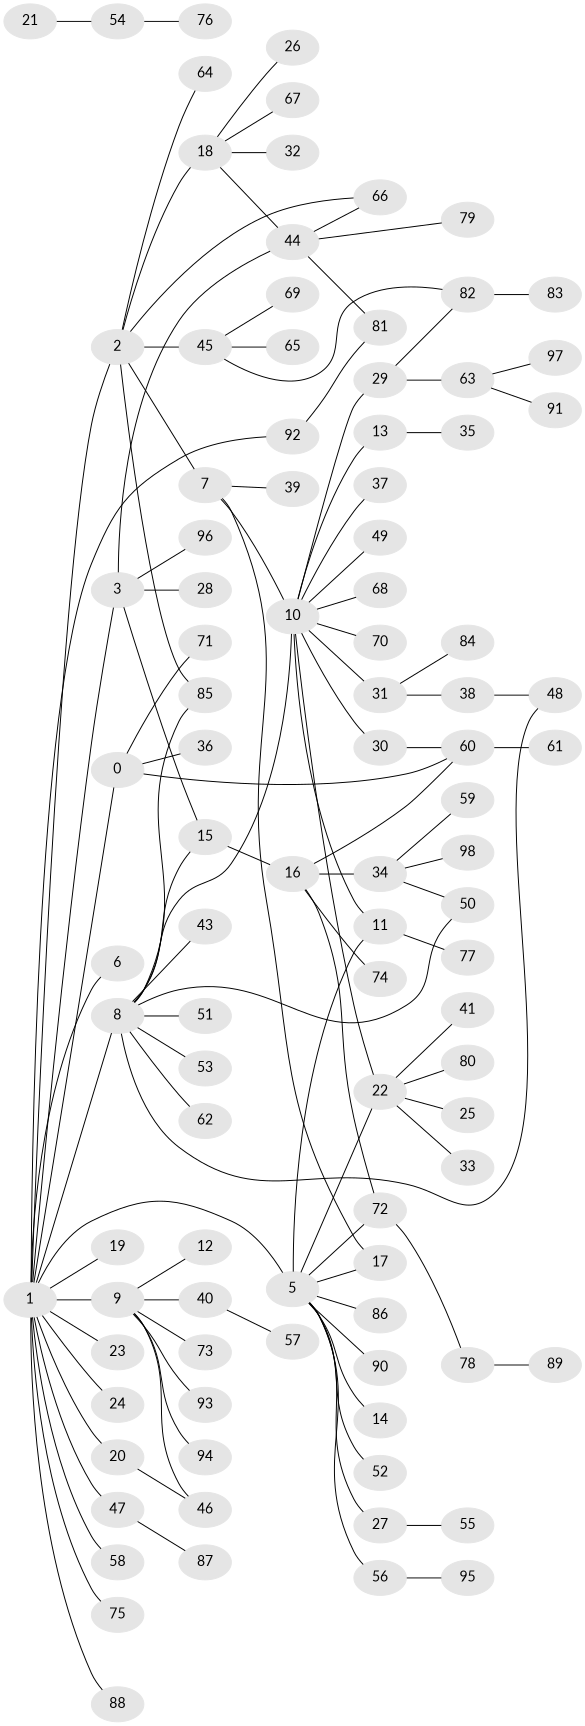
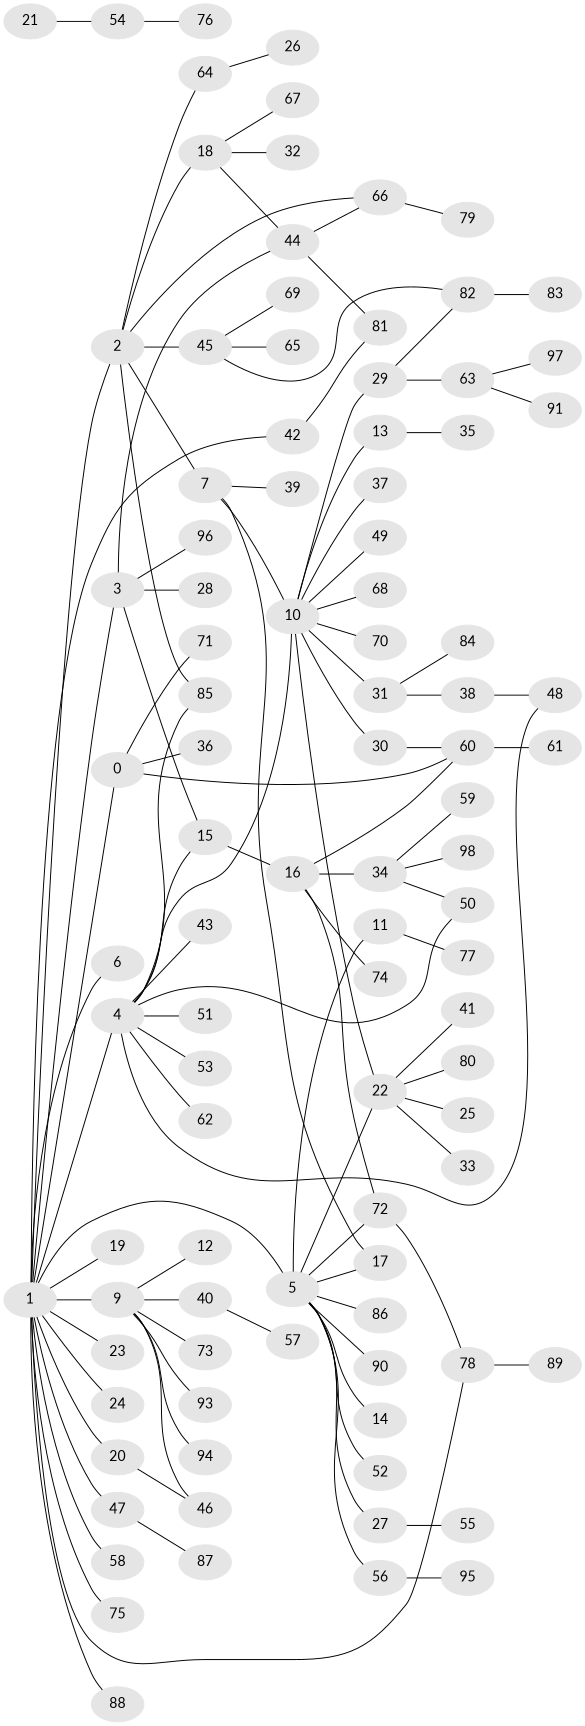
(246, 99) -> (249, 61)
(380, 231) -> (424, 209)
(293, 437) -> (293, 437)
(329, 841) -> none
(118, 1016) -> (118, 1016)
none -> (203, 1660)
